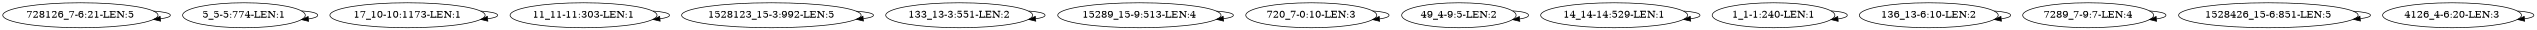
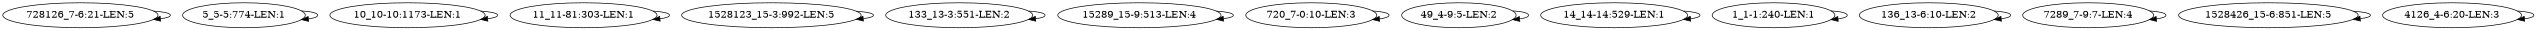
(408, 15) -> (408, 15)
(584, 15) -> (584, 15)
